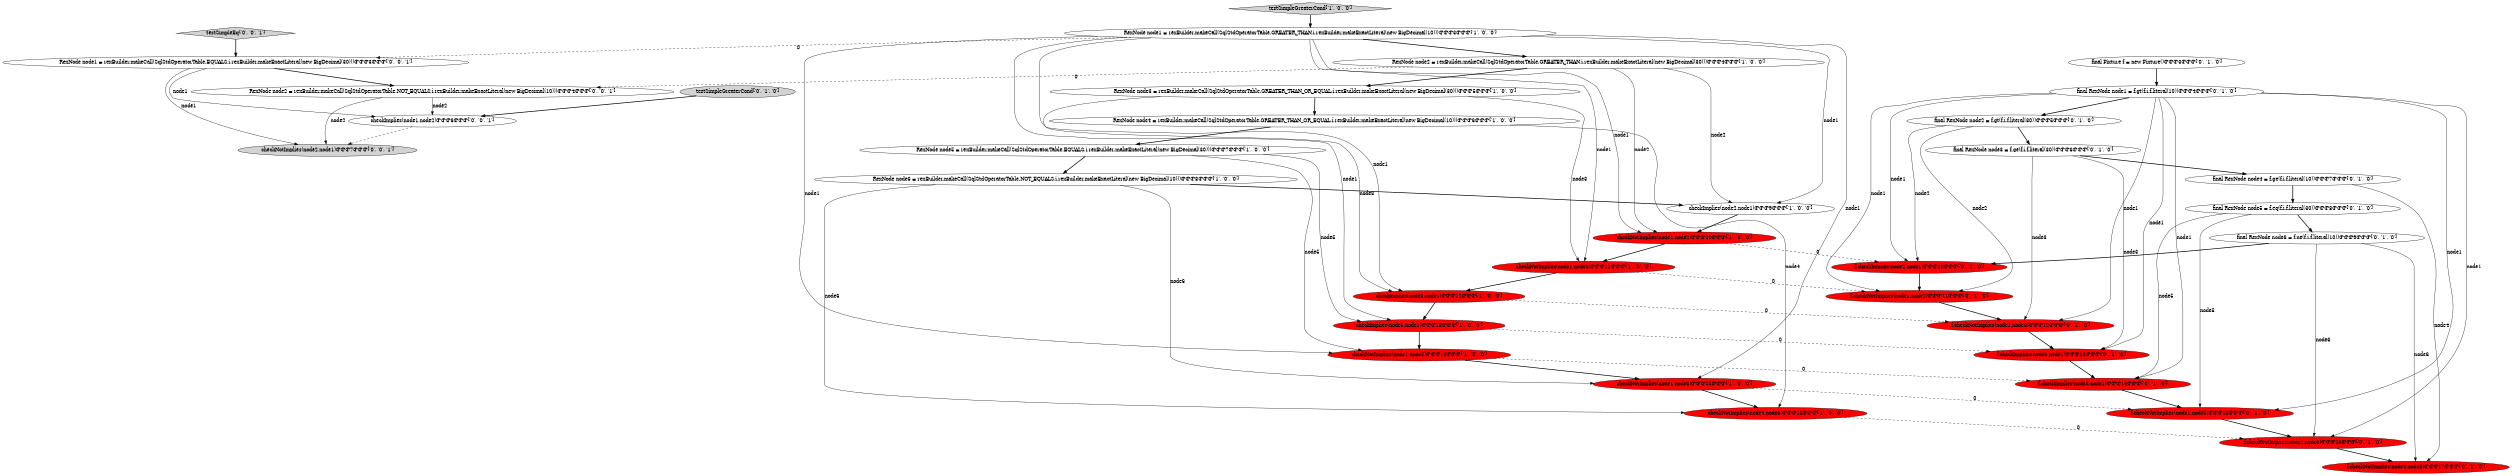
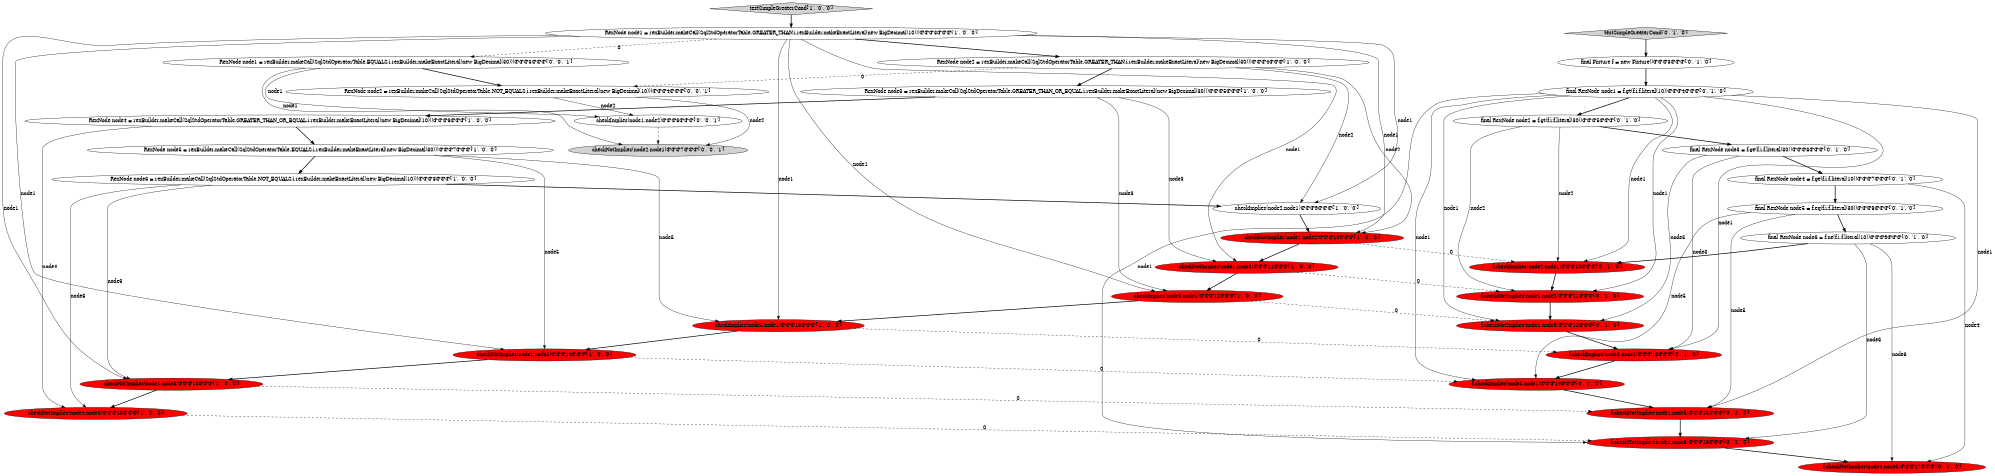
(236, 33) -> none
(738, 92) -> (1646, 33)
(591, 106) -> (1646, 46)
